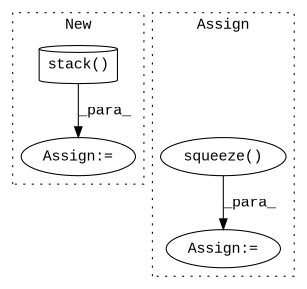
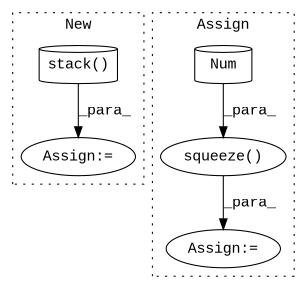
none -> (223, 65)
